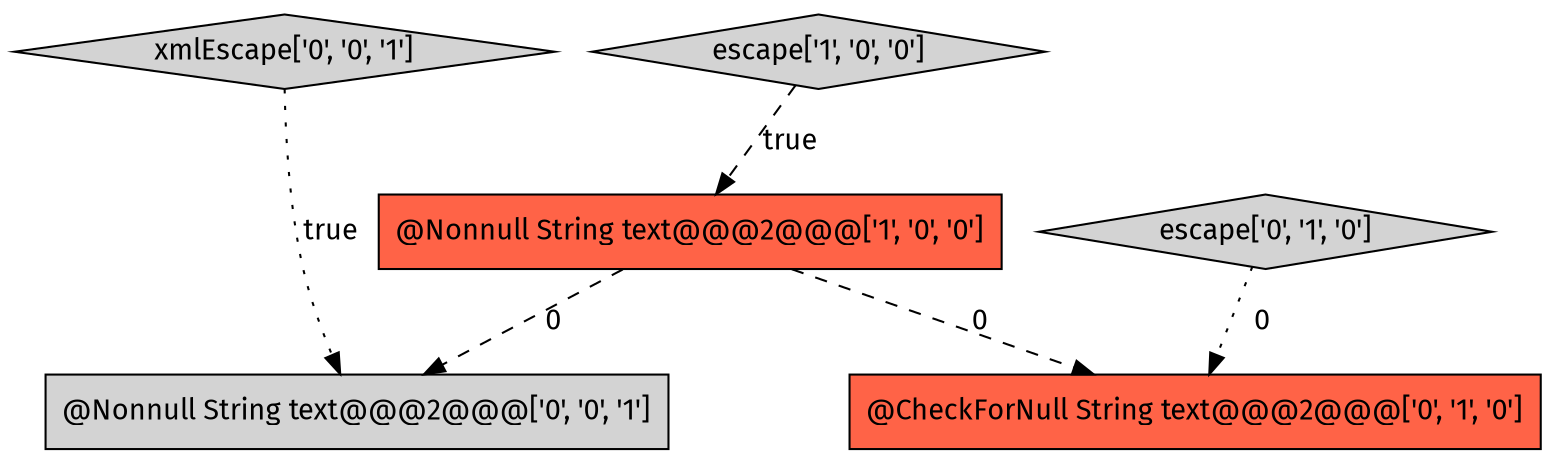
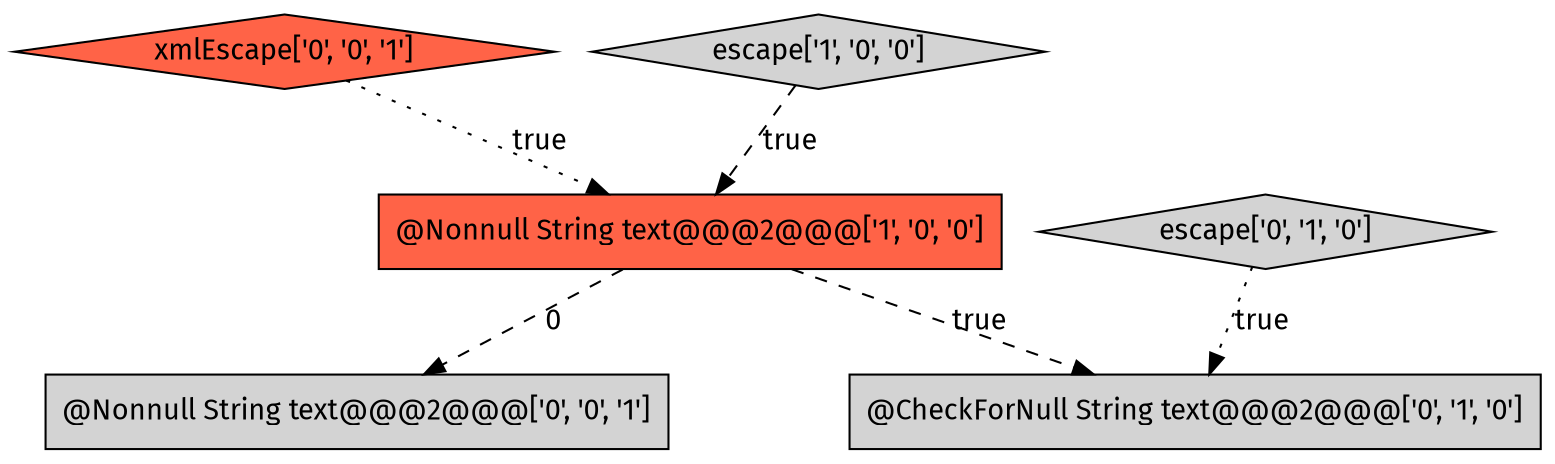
(285, 52) -> (285, 52)
(295, 225) -> (467, 133)
(980, 322) -> (980, 322)
(1262, 322) -> (1262, 322)
(1195, 412) -> (1195, 412)
